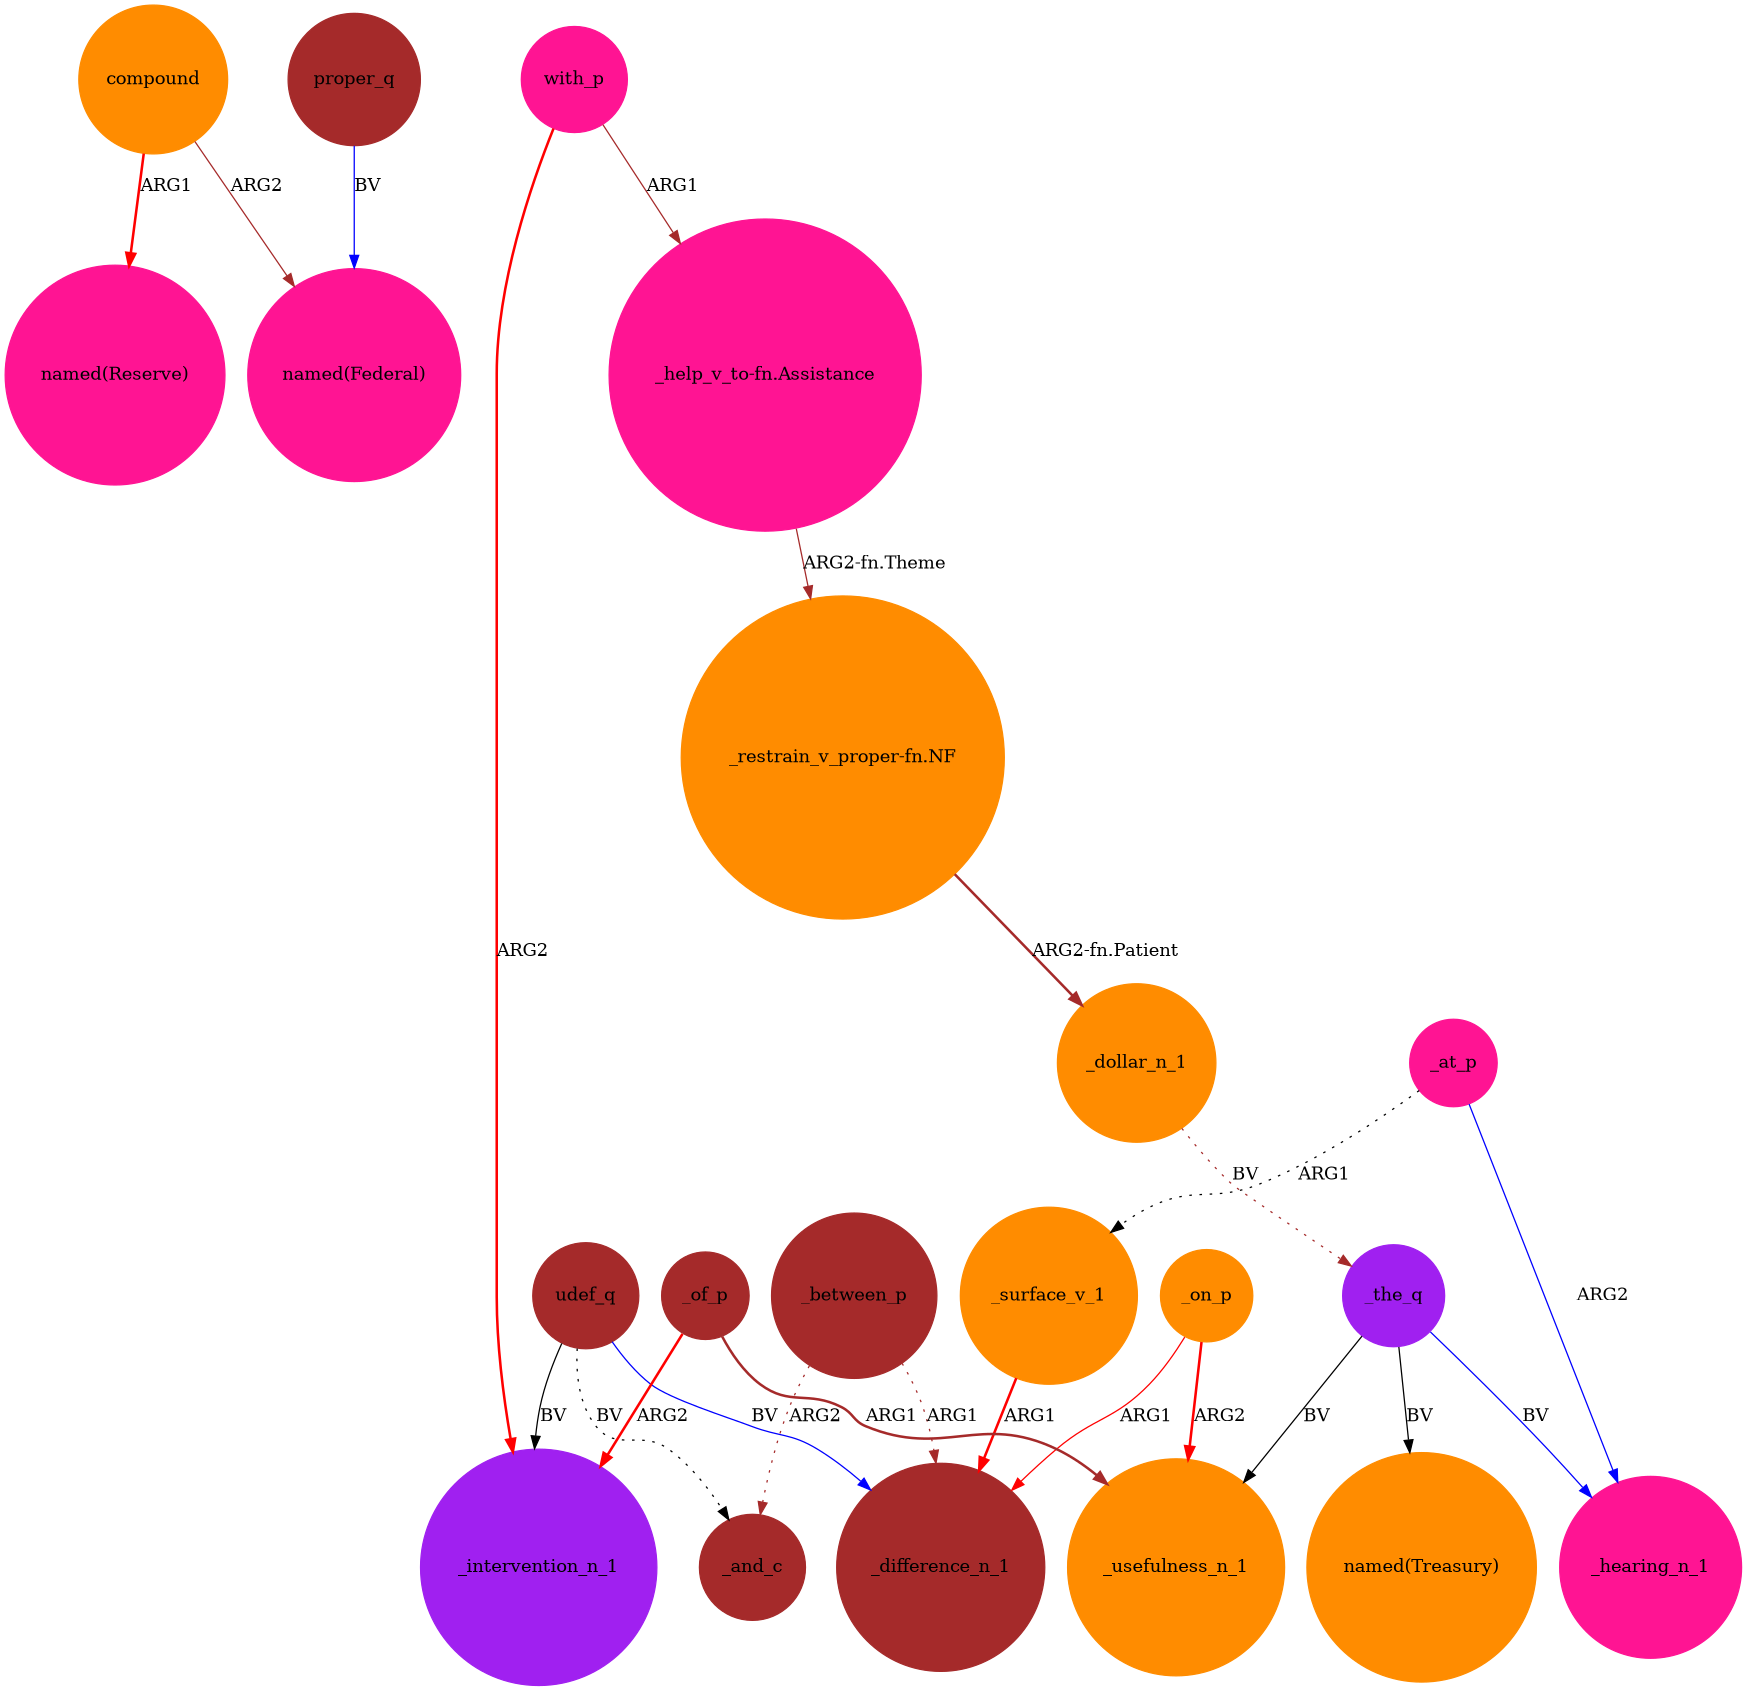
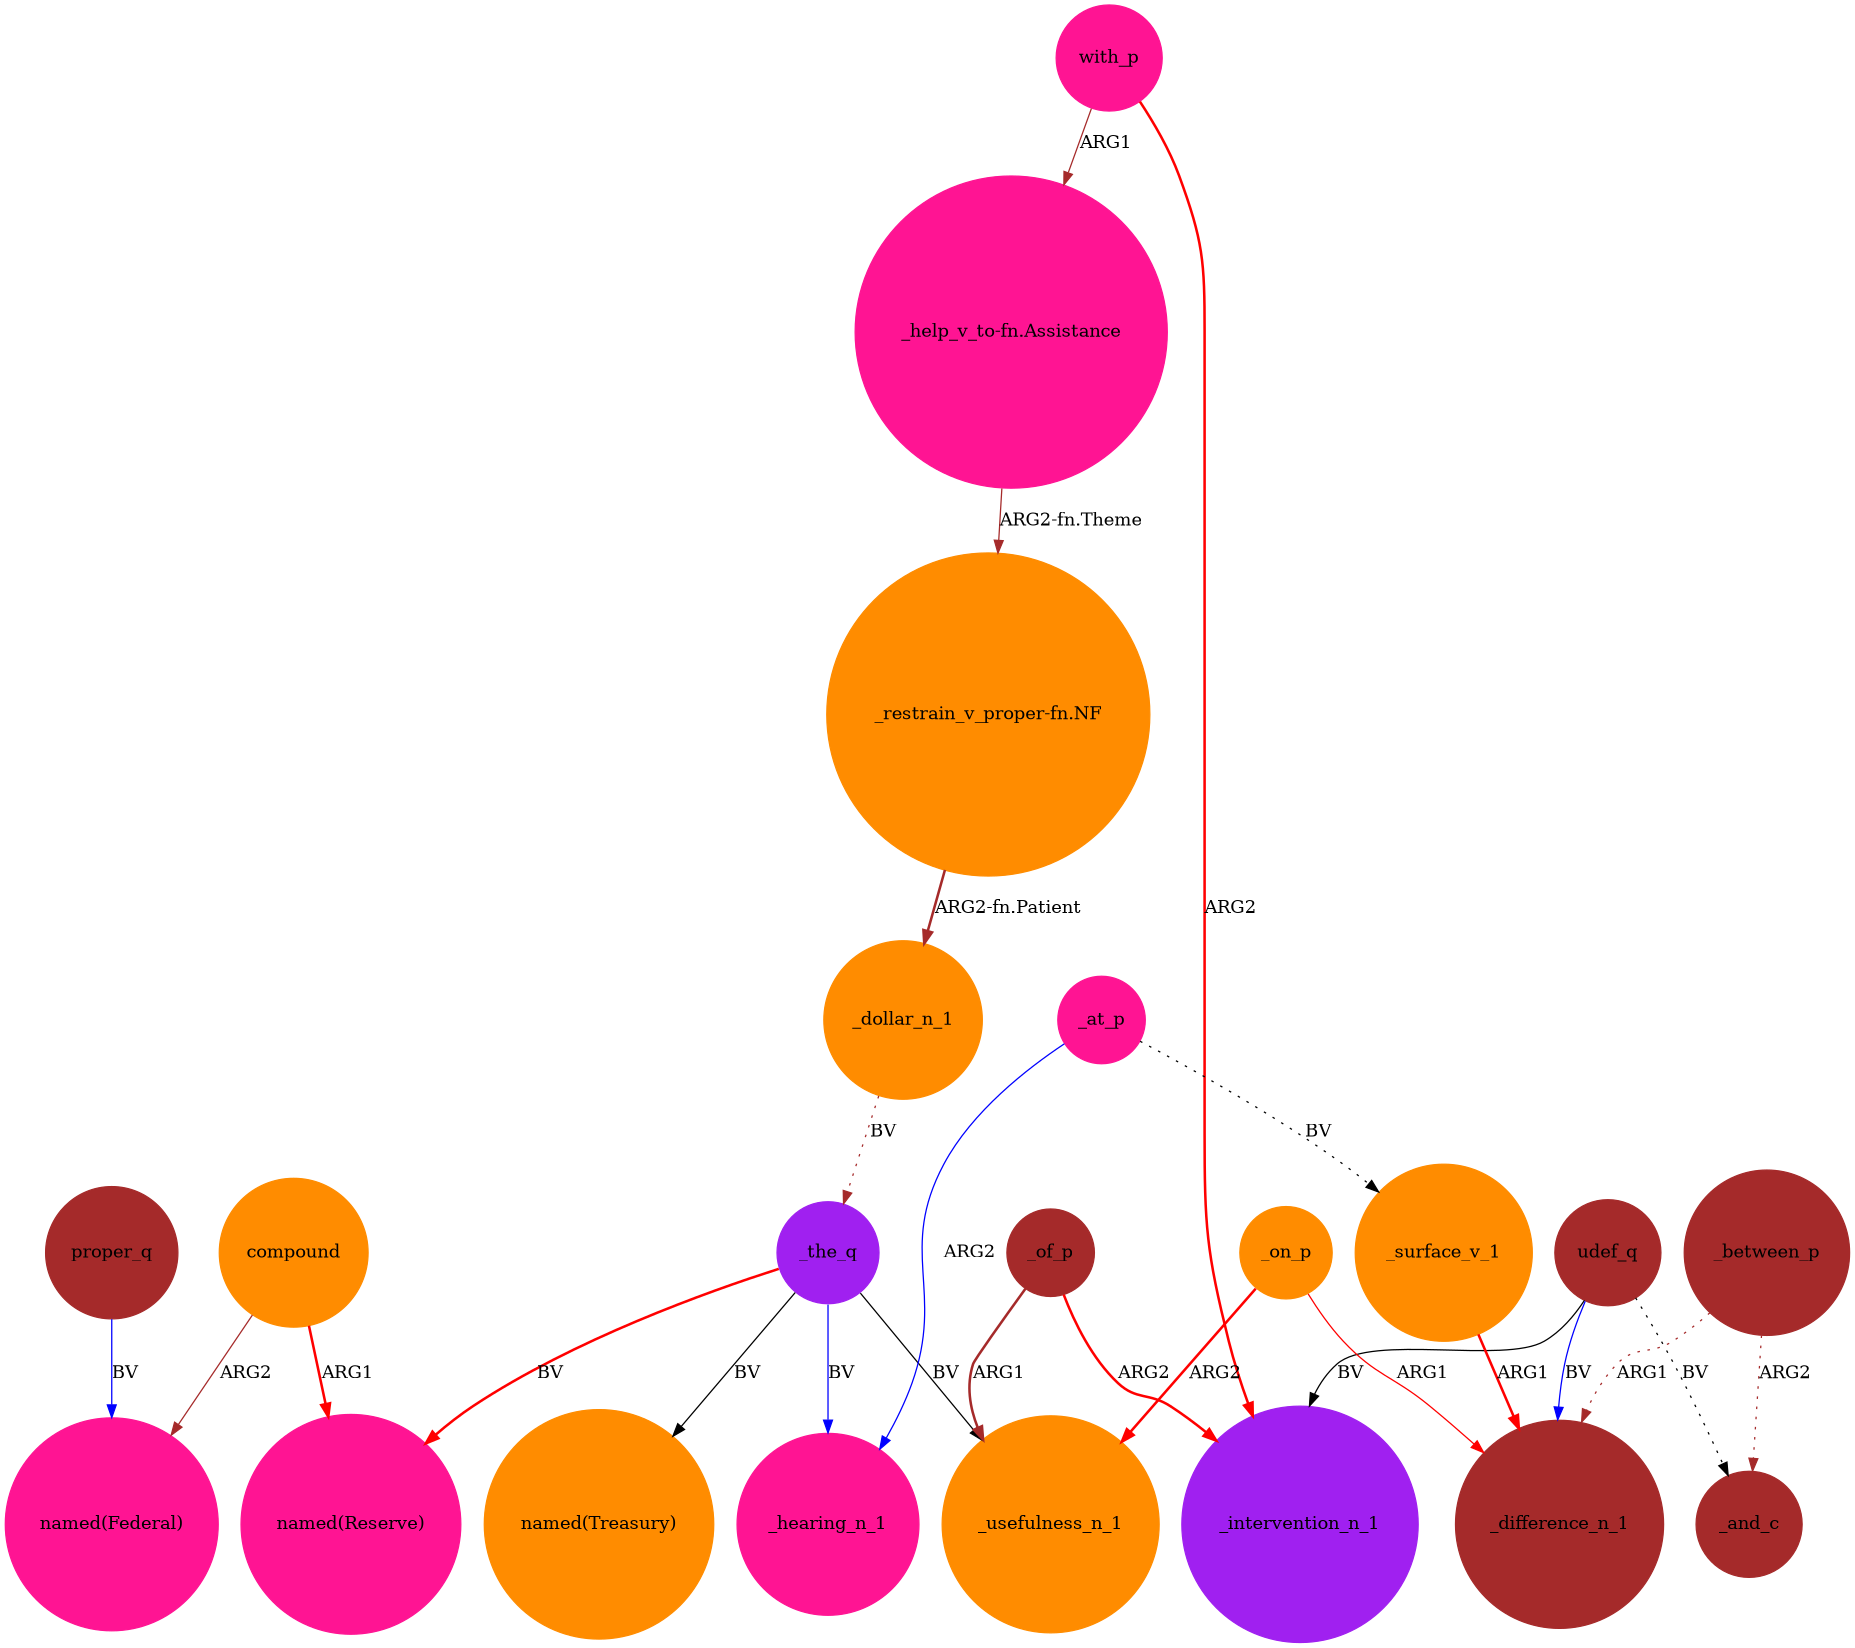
(1324, 1175) -> (1318, 1132)
none -> (600, 1337)
